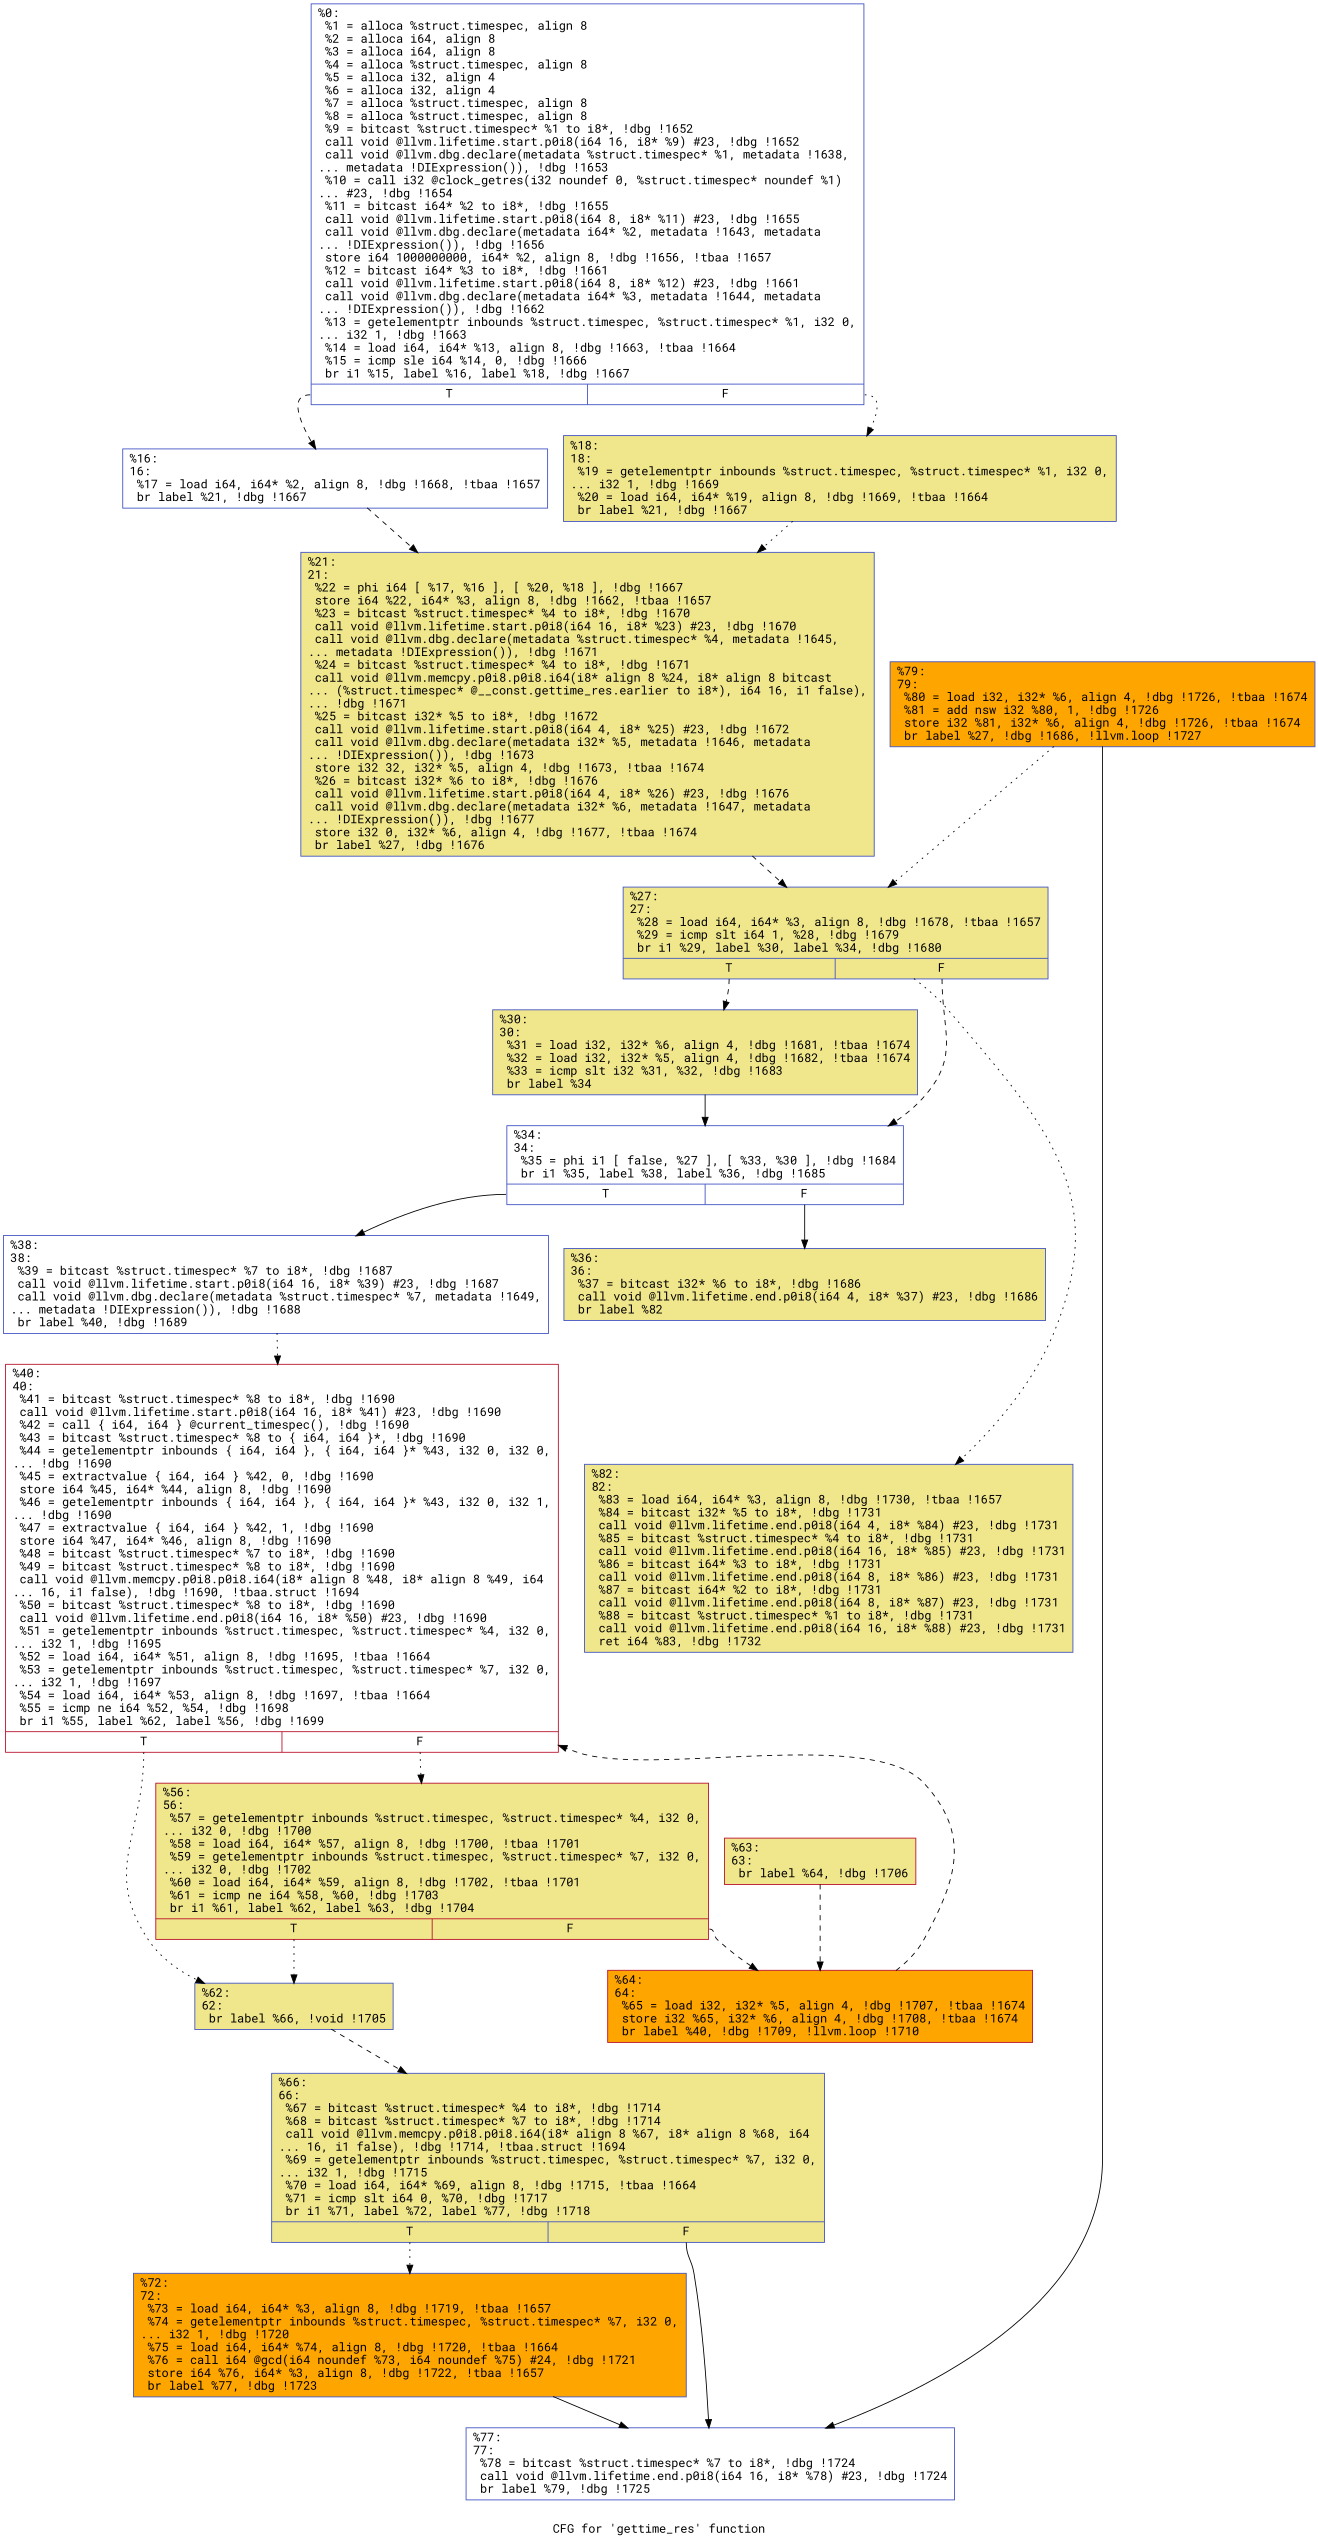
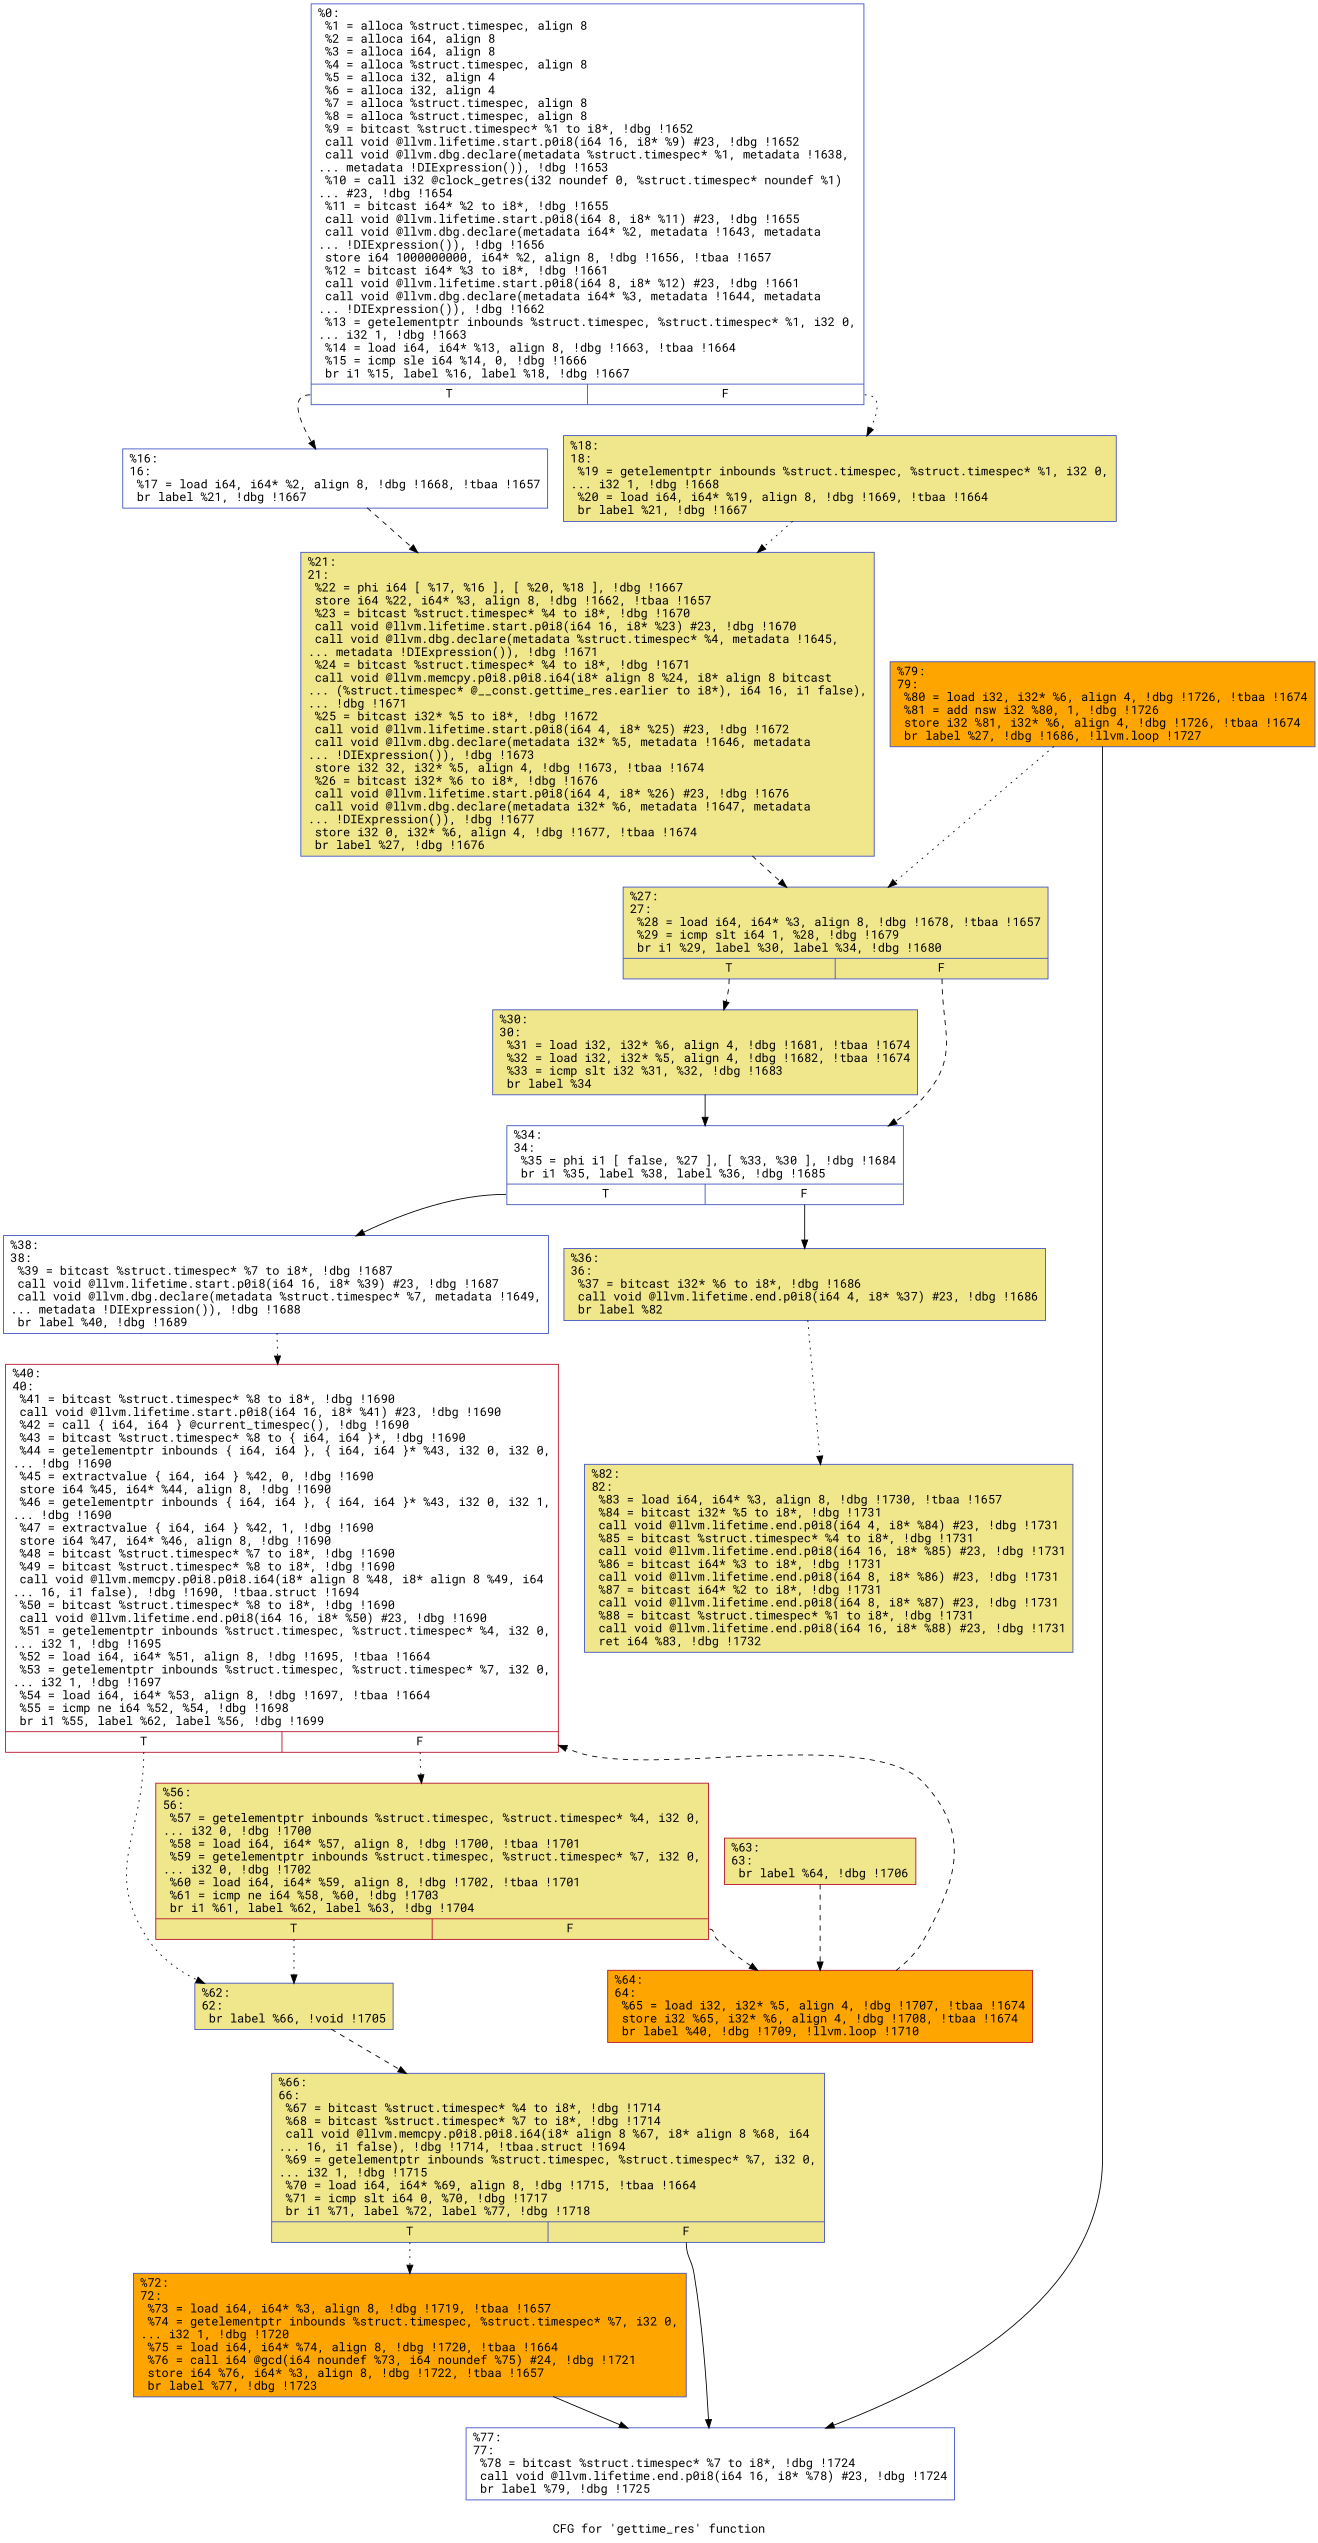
(645, 485) -> (645, 485)
(1072, 1209) -> (814, 1388)
